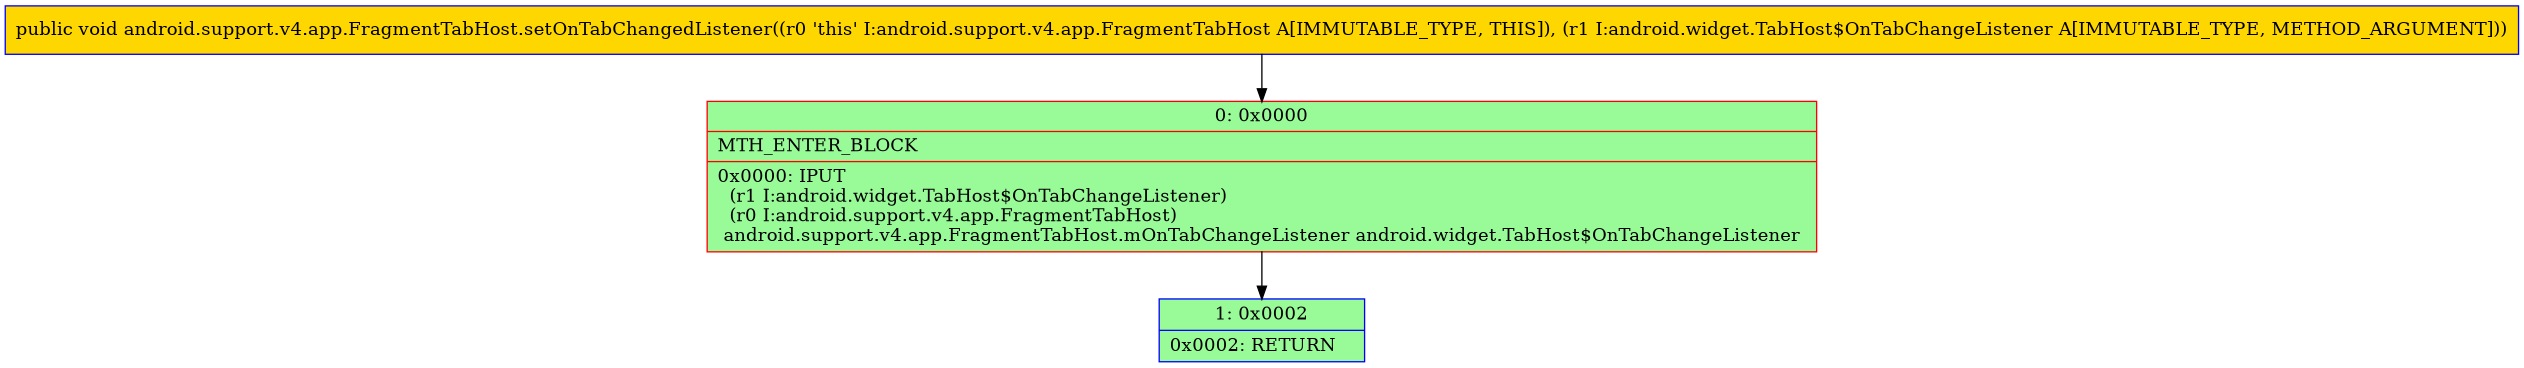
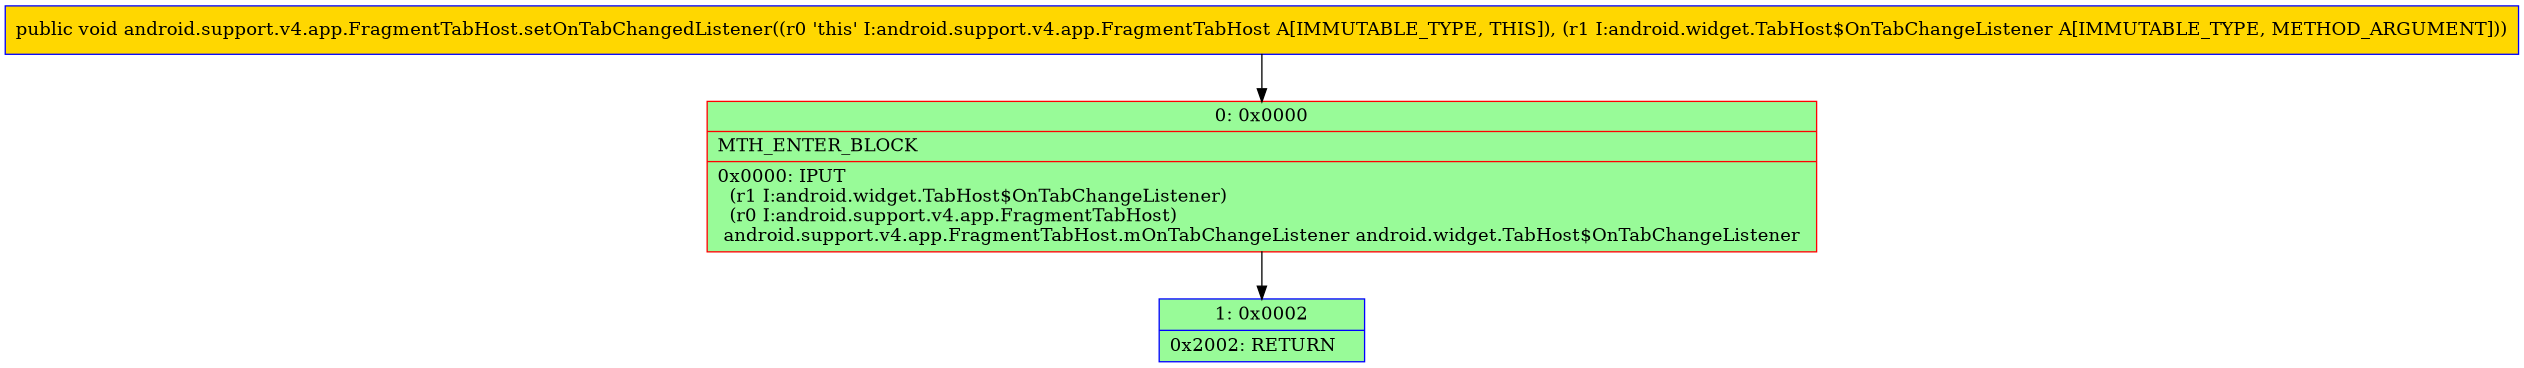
(1262, 345) -> (1262, 345)
